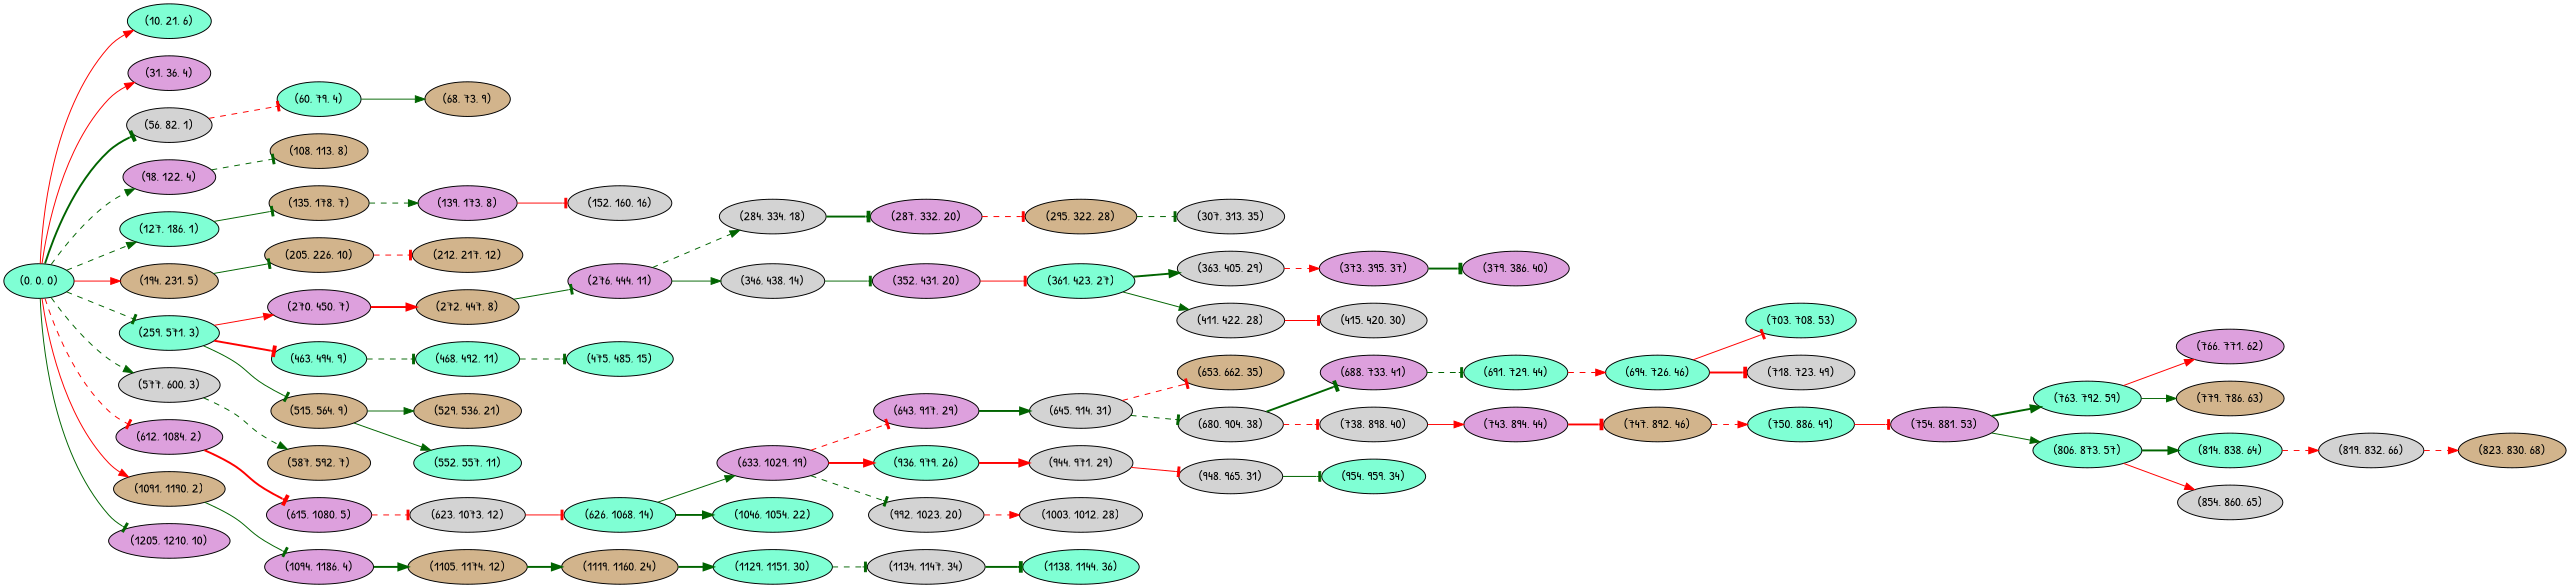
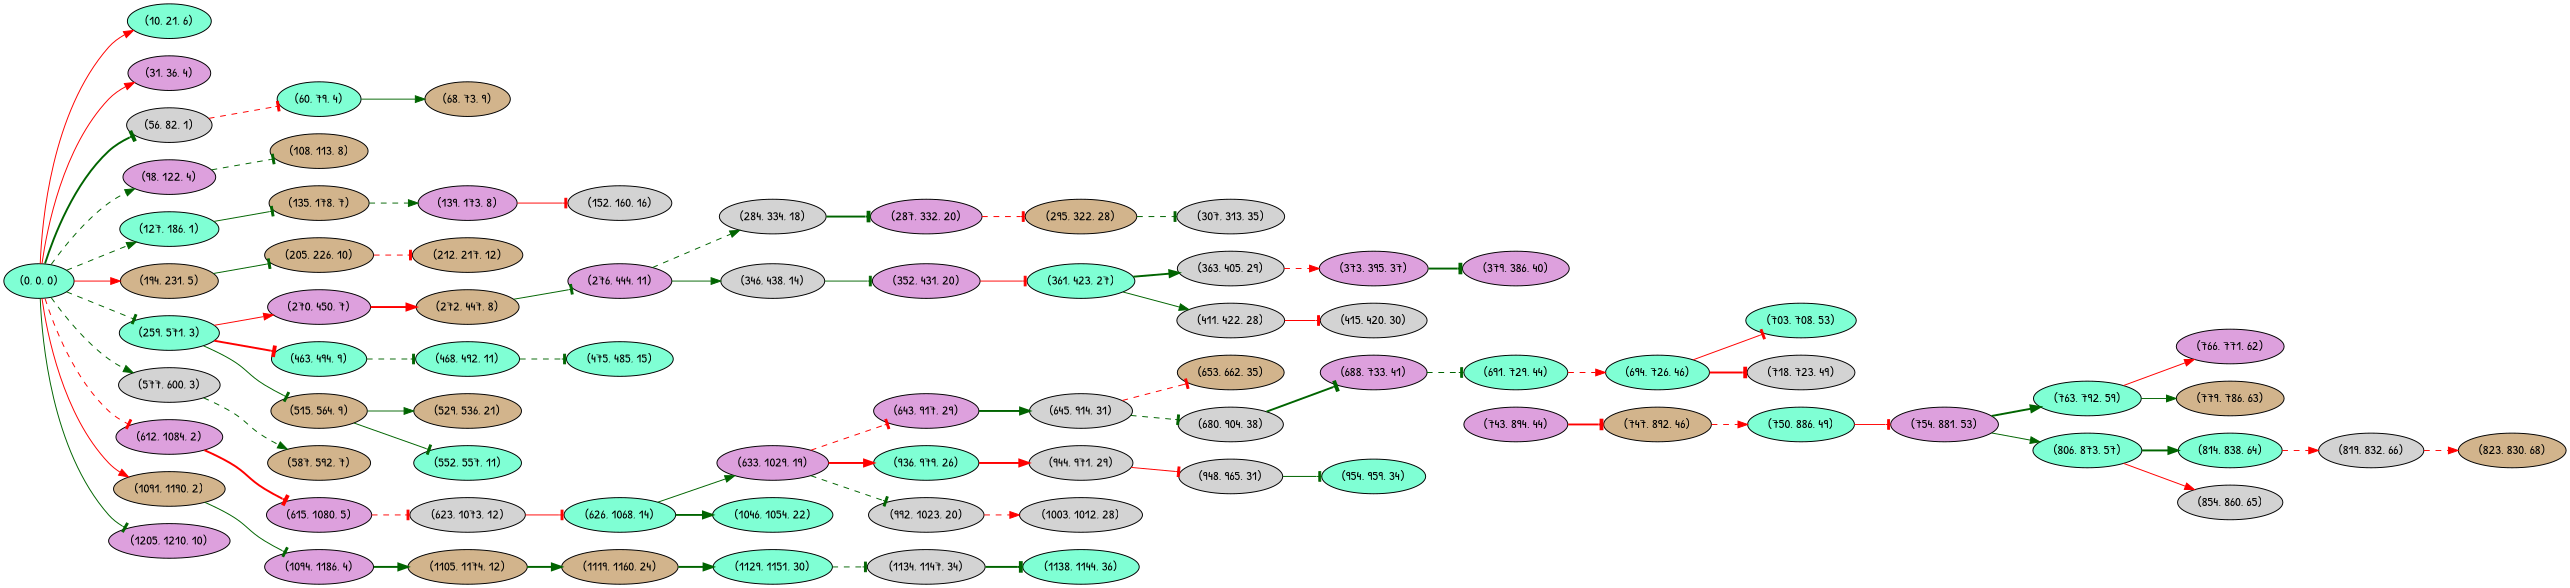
(1374, 424) -> none
(390, 436) -> (390, 436)
